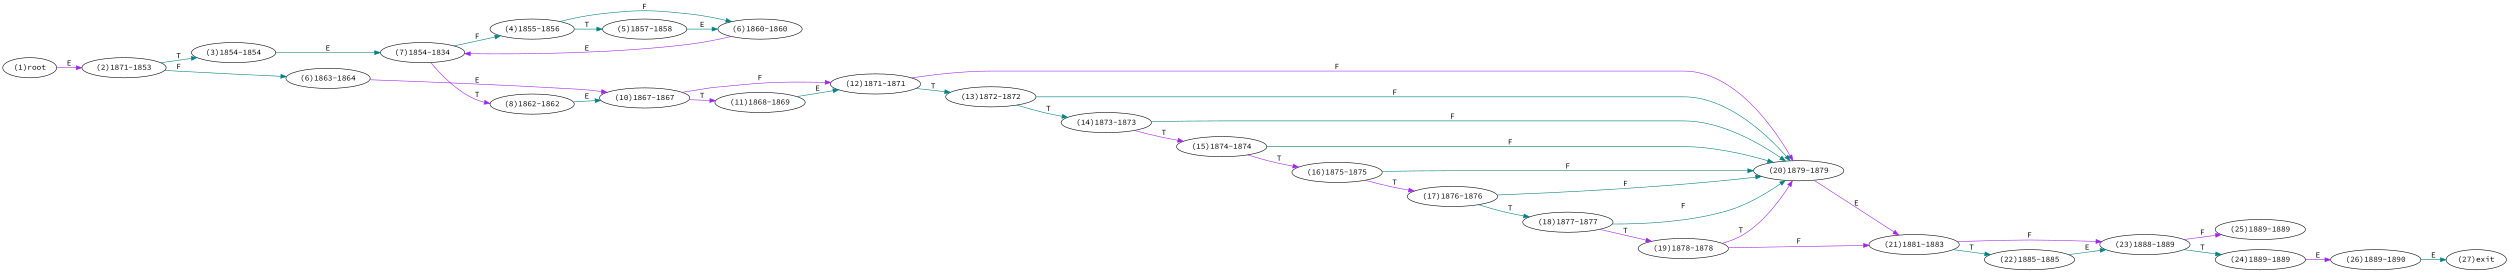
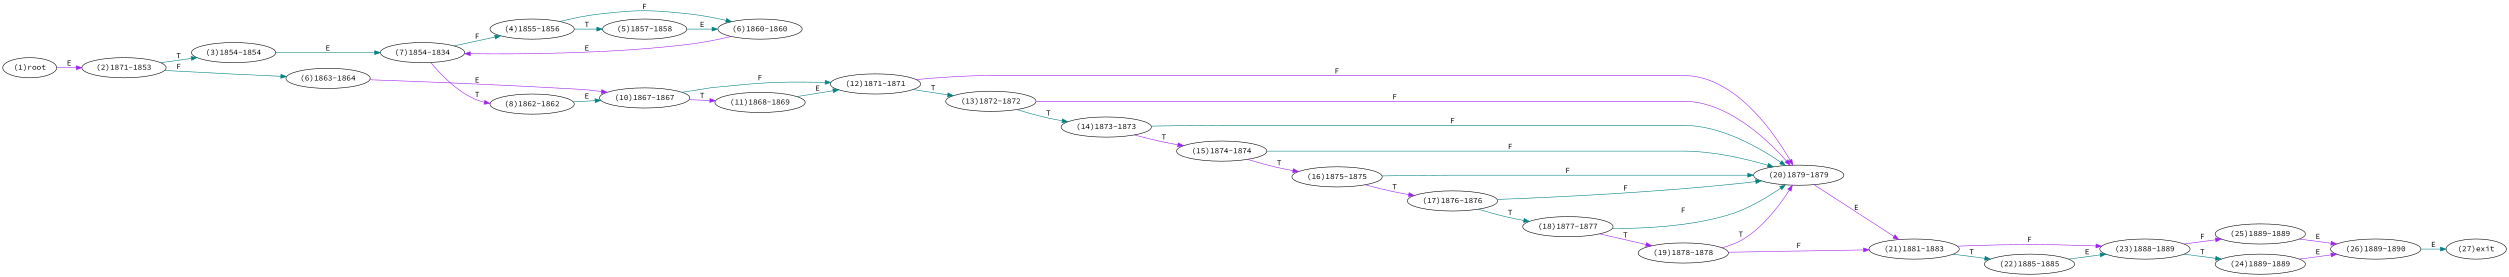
(753, 84) -> (753, 84)
(1421, 97) -> (1421, 101)
none -> (2315, 241)
